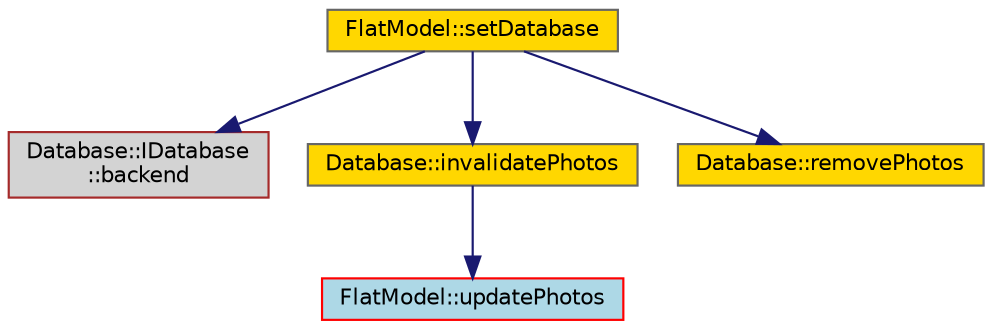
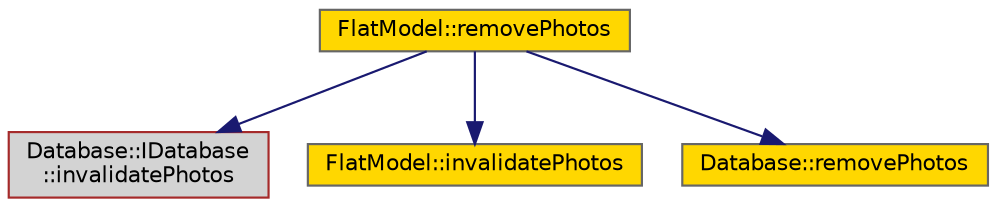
(473, 31) -> (475, 31)
(139, 165) -> (139, 165)
(473, 165) -> (475, 165)
(473, 299) -> none
